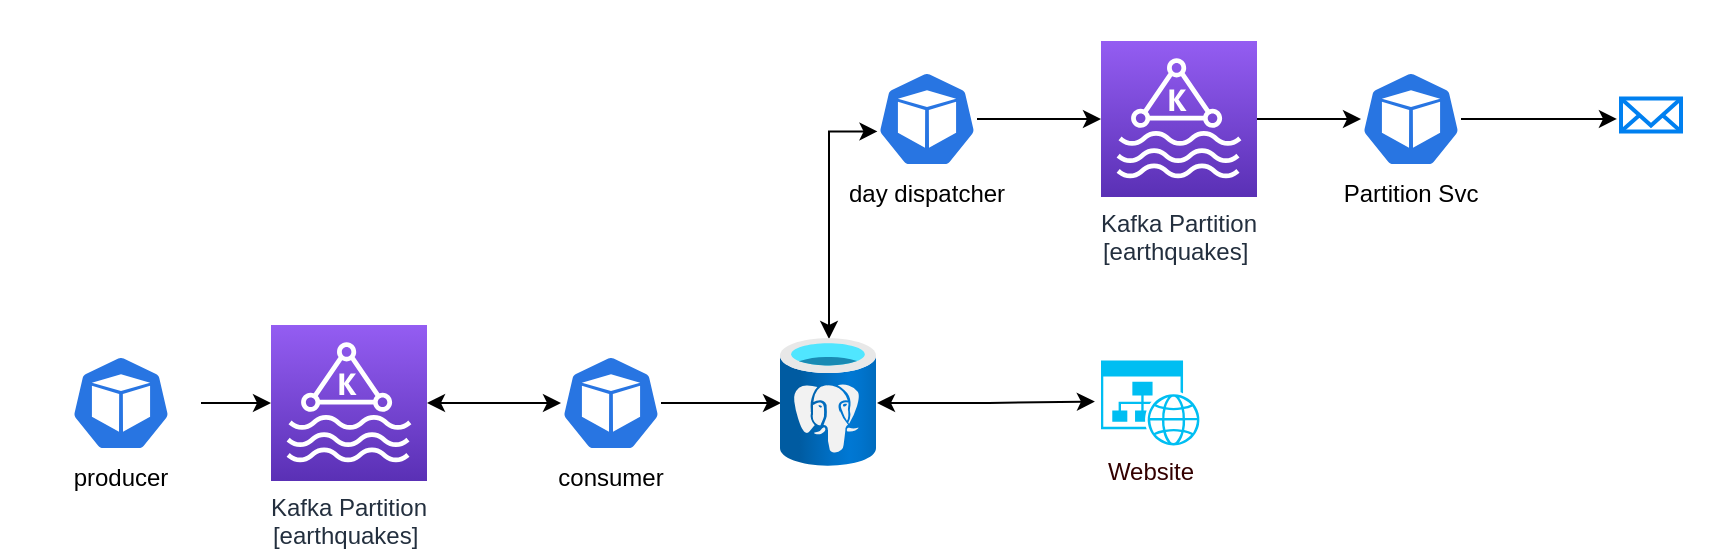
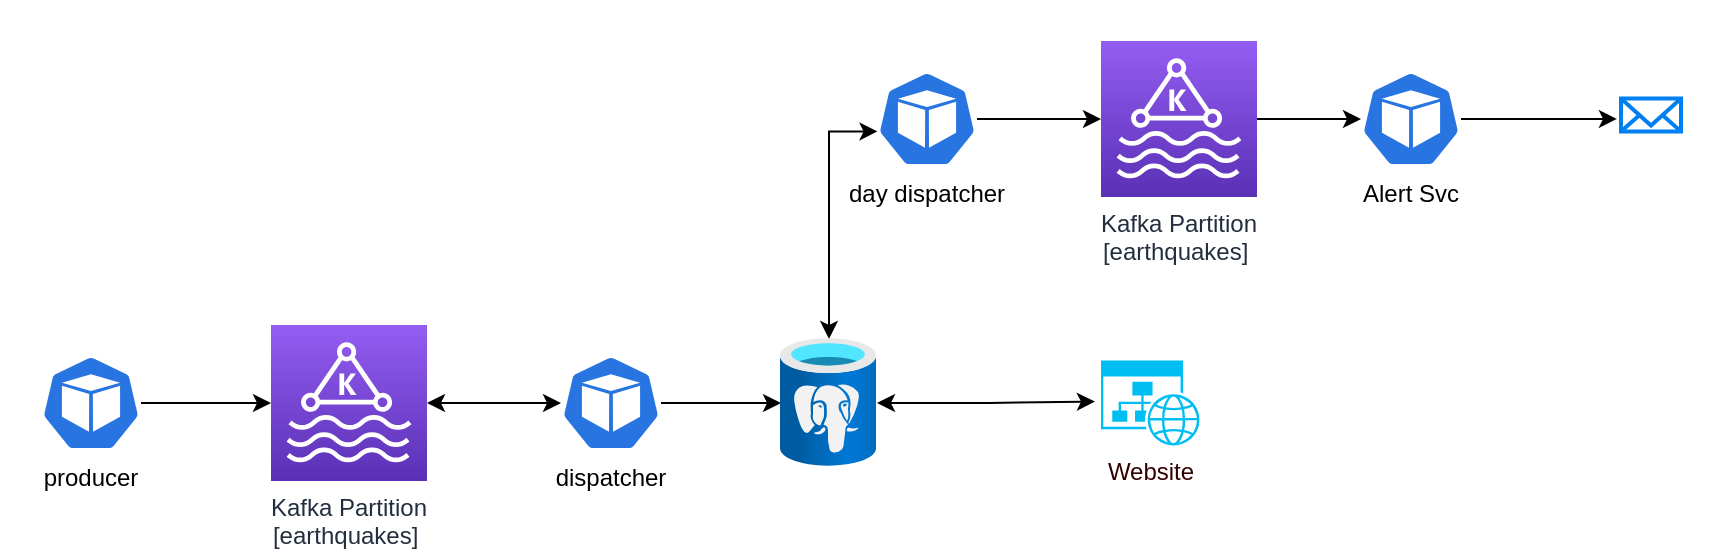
(1412, 195) -> (1412, 195)
(121, 403) -> (91, 403)
(612, 479) -> (612, 479)
